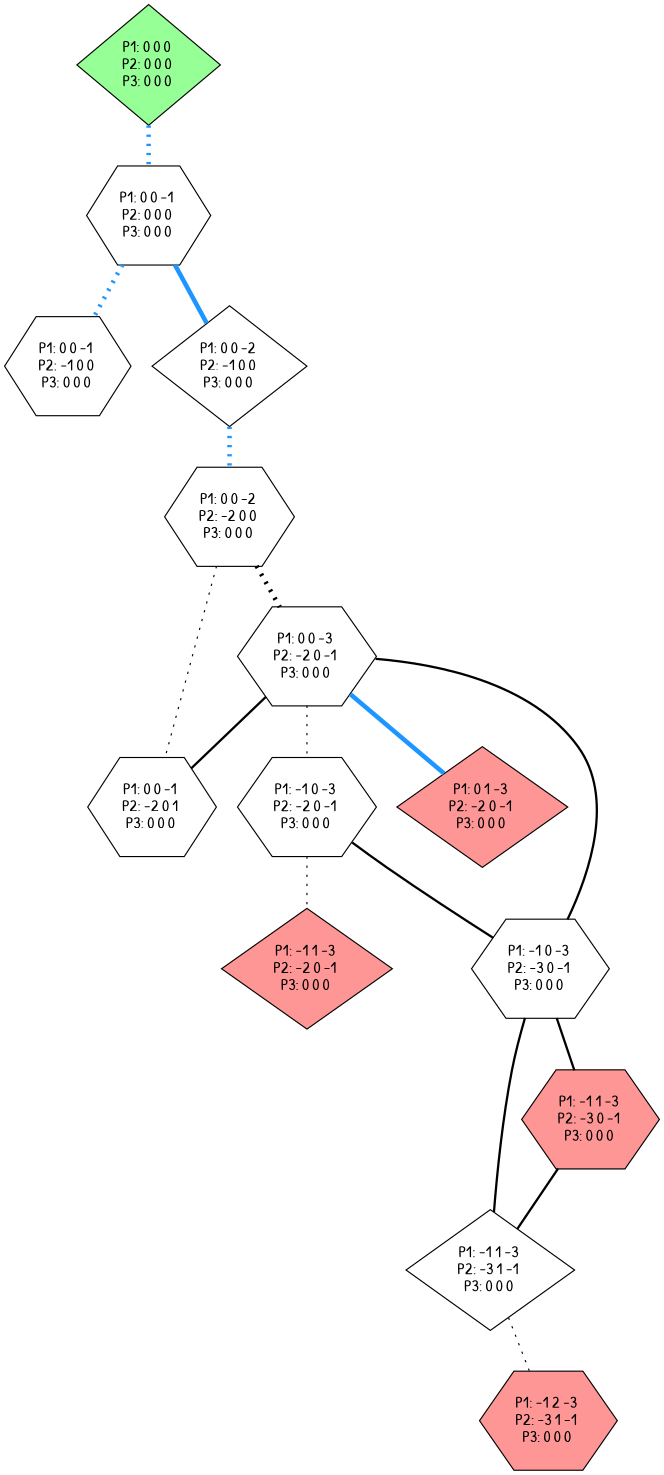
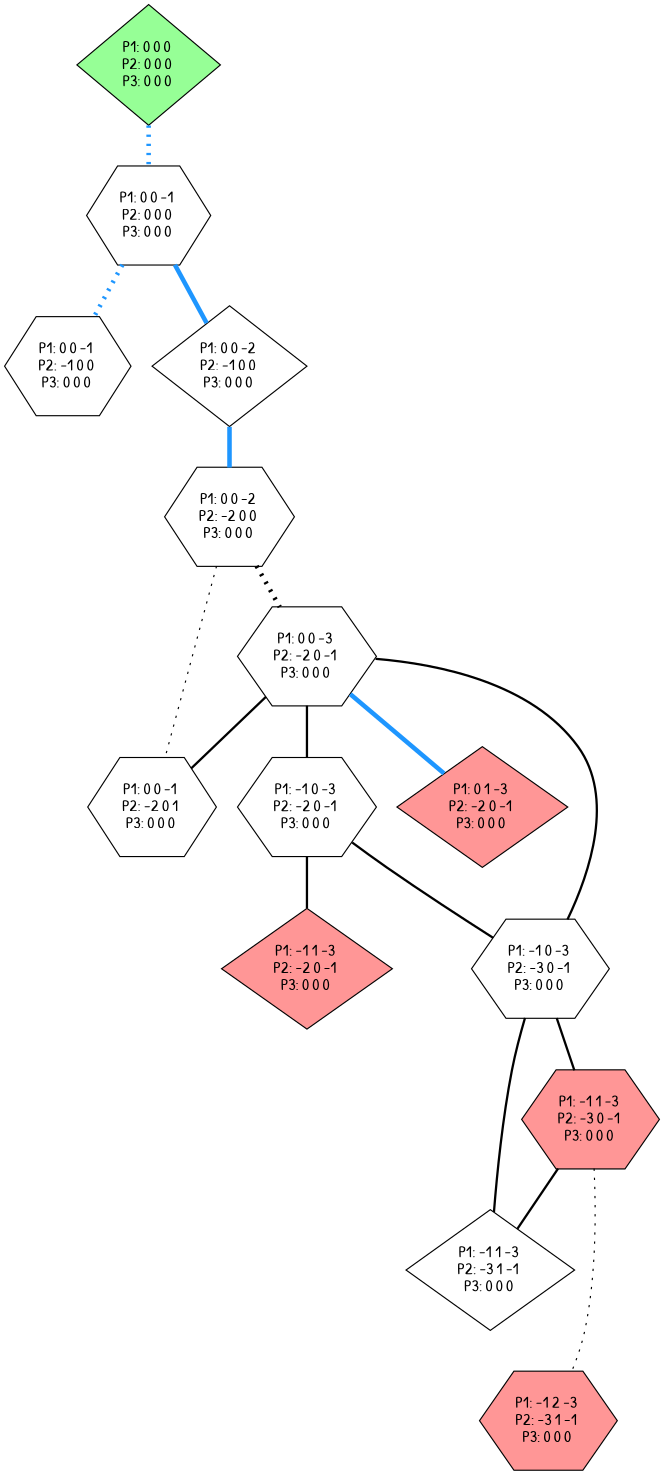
(230, 447) -> (230, 447)
(307, 732) -> (307, 732)
(307, 882) -> (307, 882)
(519, 1345) -> (593, 1271)
